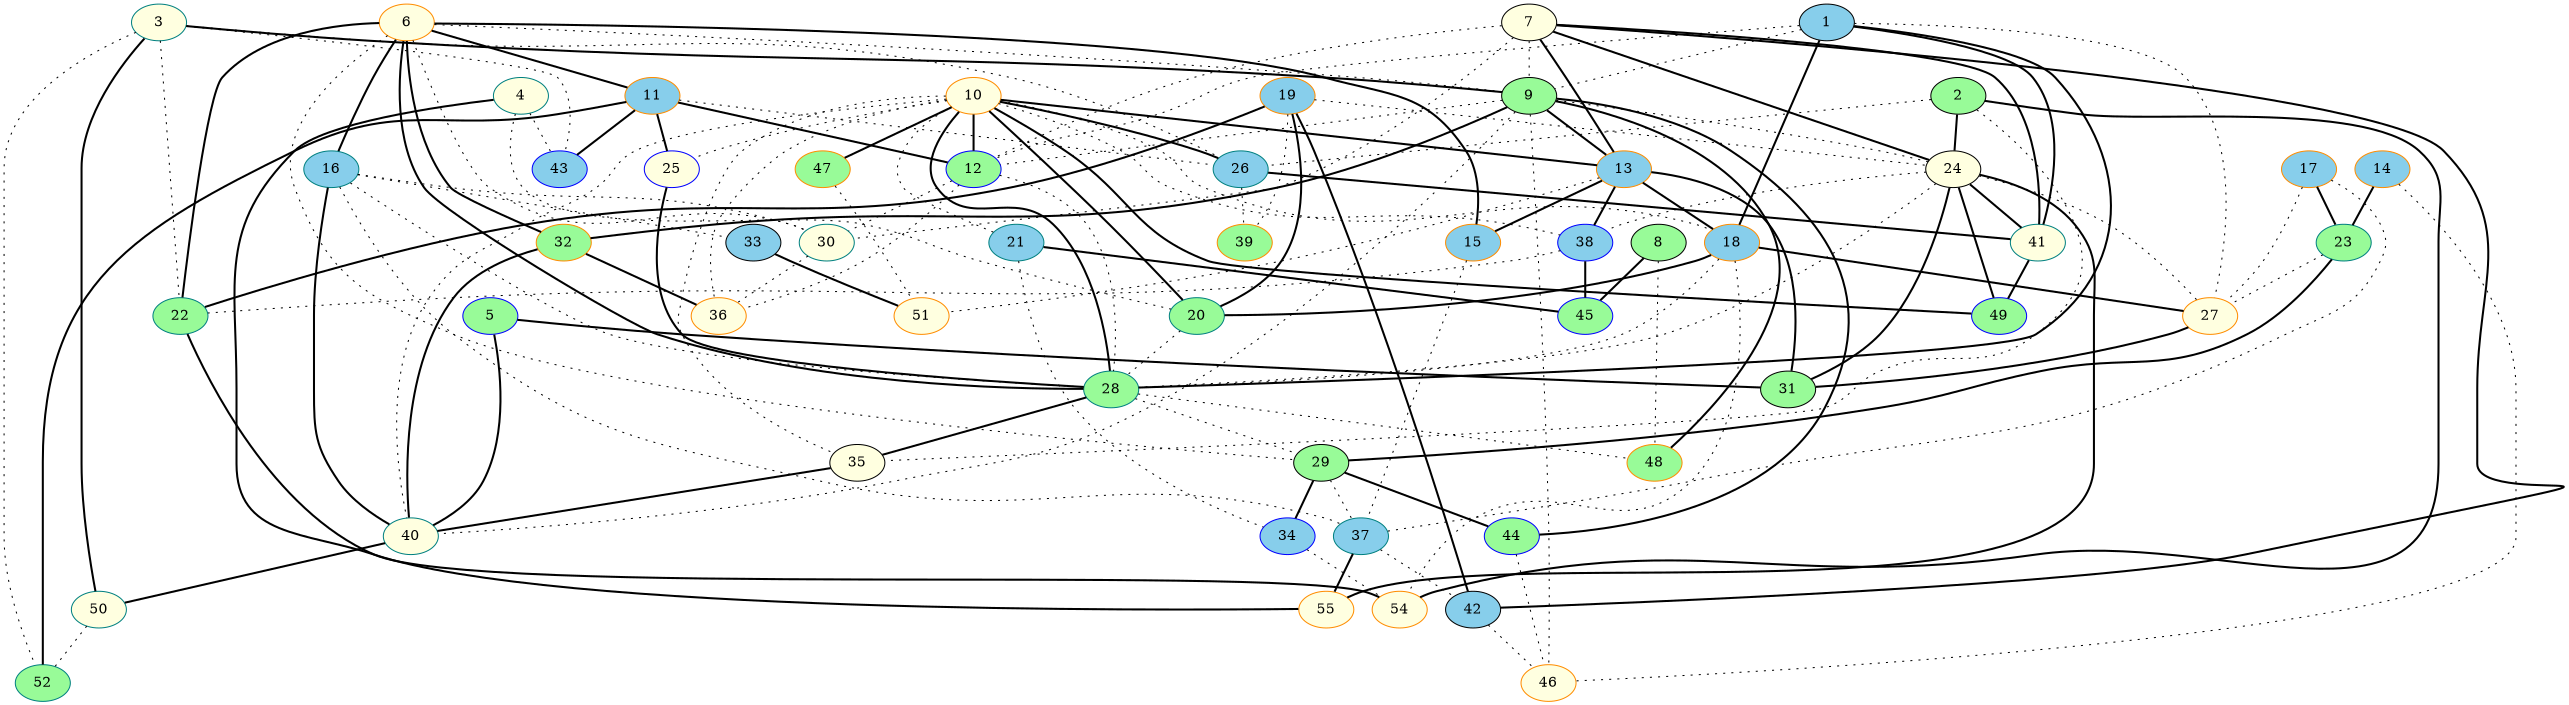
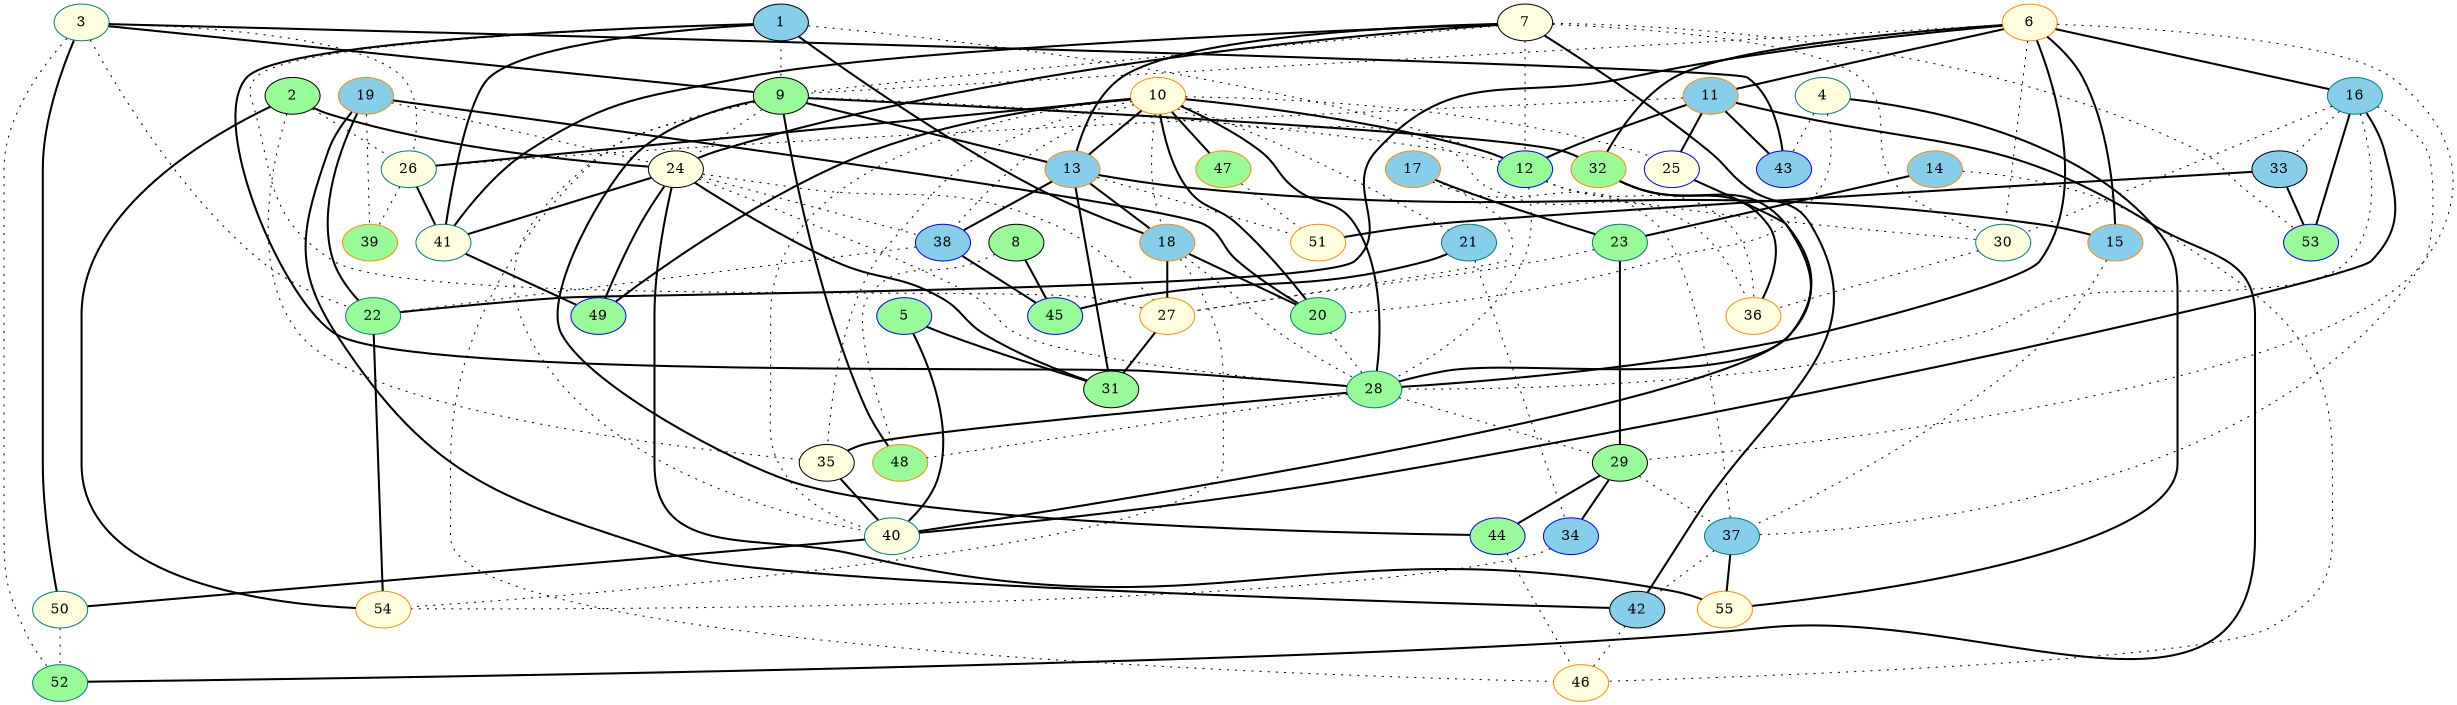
(433, 54) -> (927, 46)
(1241, 169) -> (409, 169)
none -> (2311, 243)
